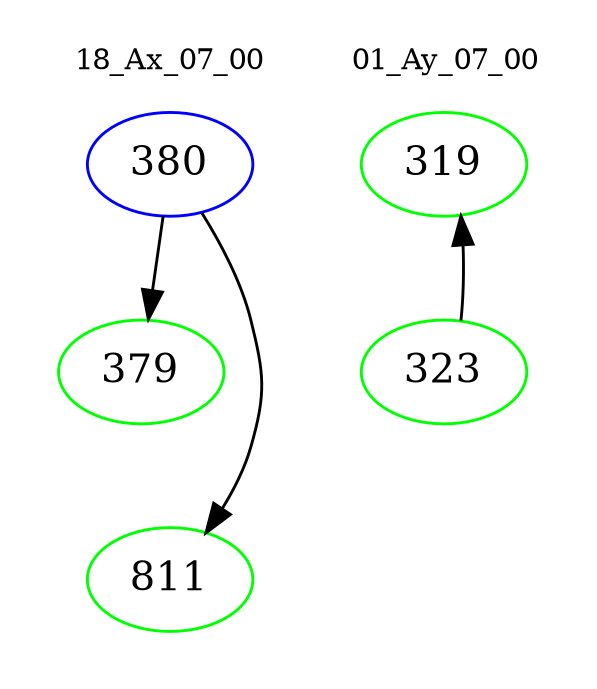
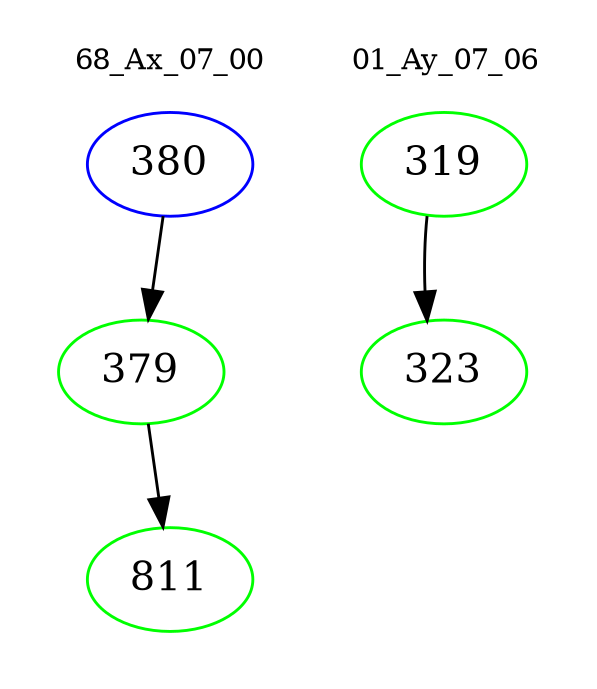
(170, 62) -> (170, 62)
(445, 62) -> (445, 62)
(463, 283) -> (425, 254)
(259, 359) -> (154, 461)
